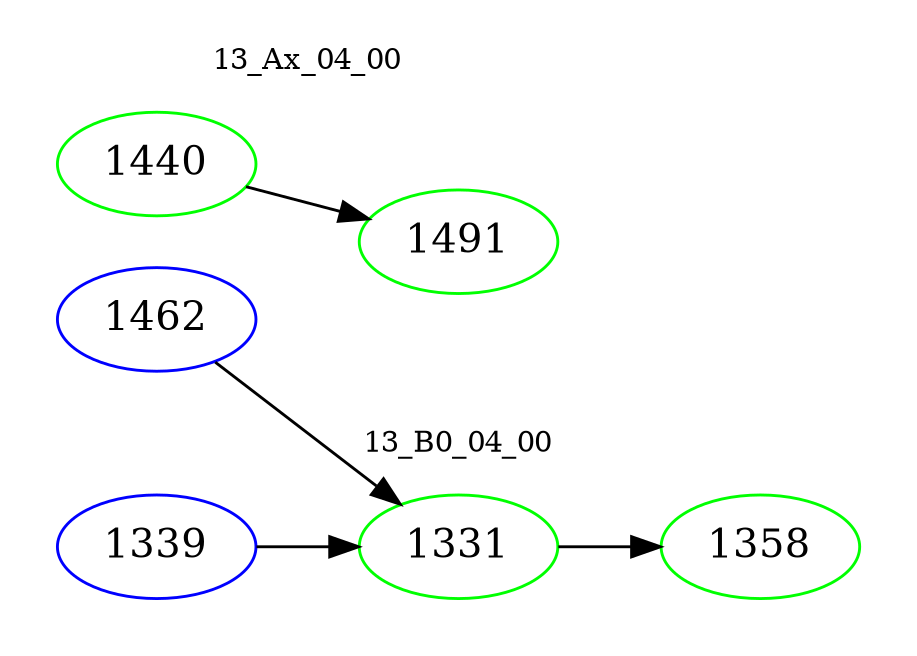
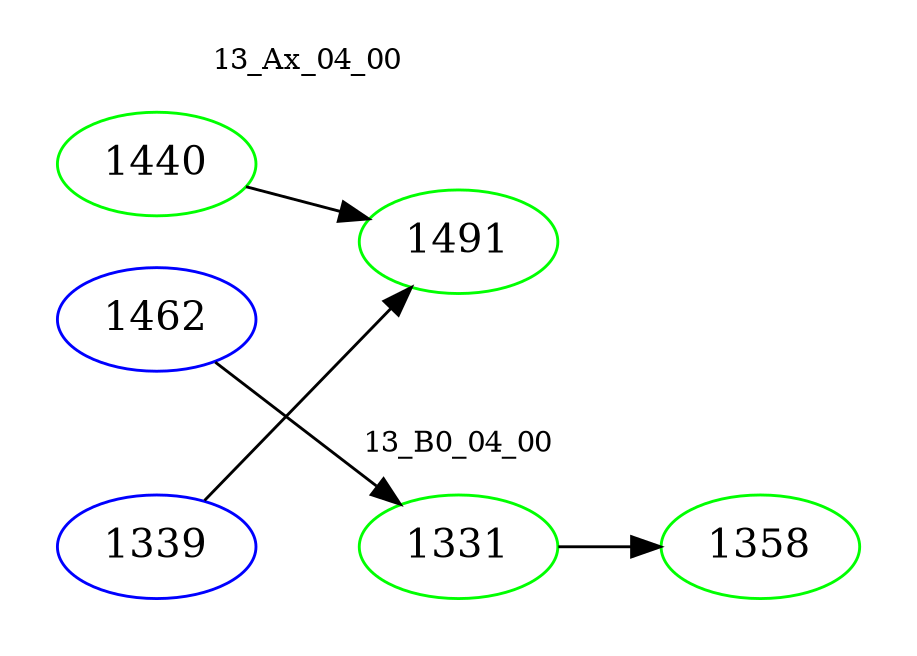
(293, 547) -> (326, 376)
